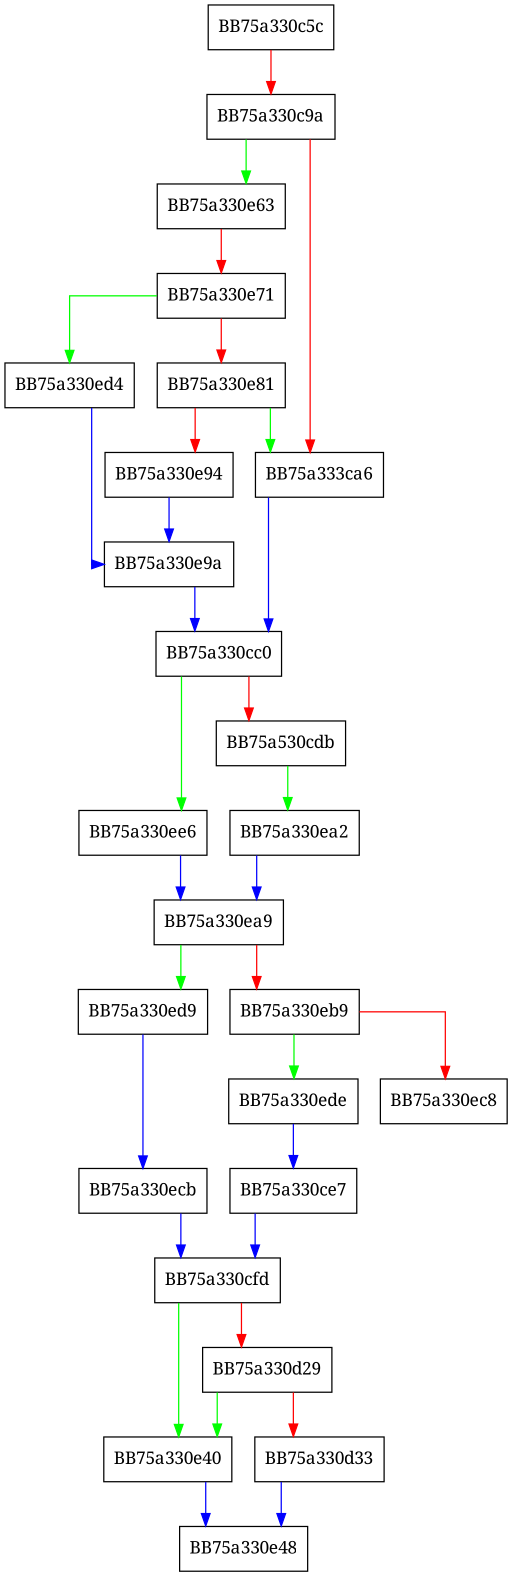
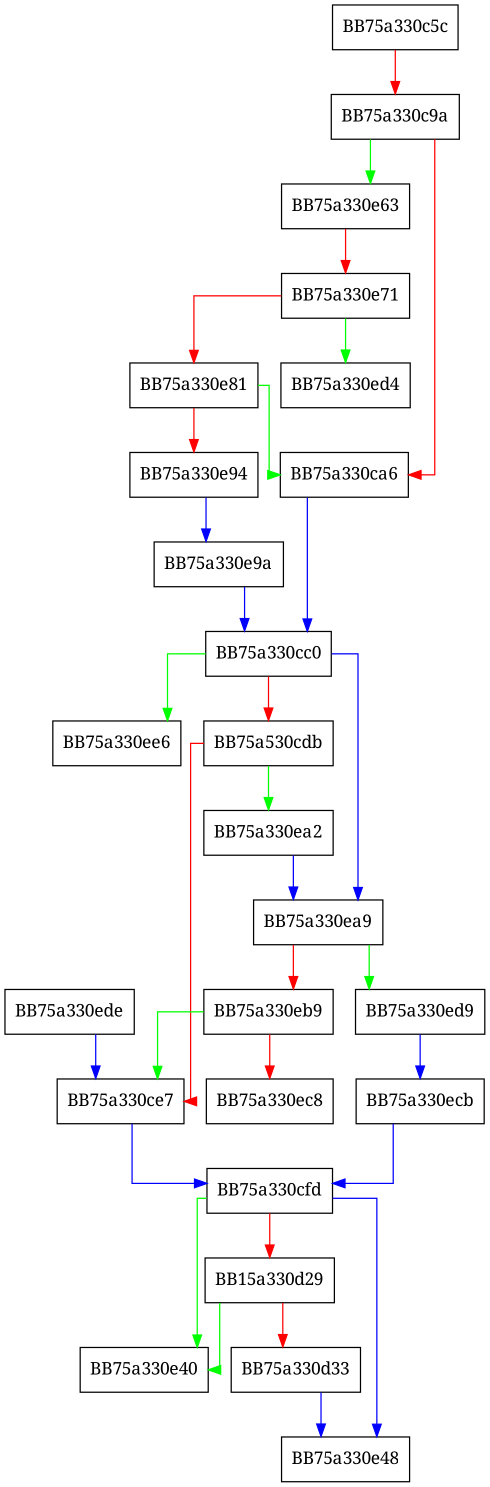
(319, 475) -> (344, 475)
(92, 487) -> none
(181, 871) -> (358, 757)
none -> (191, 916)
(294, 1050) -> (158, 1016)
(267, 1370) -> (270, 1280)
(206, 1498) -> (377, 1289)
